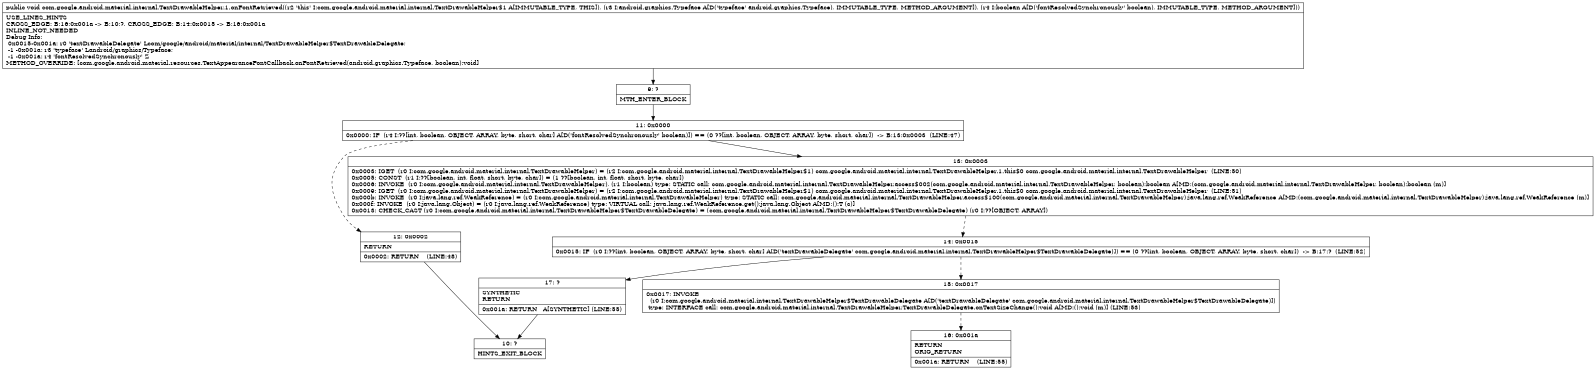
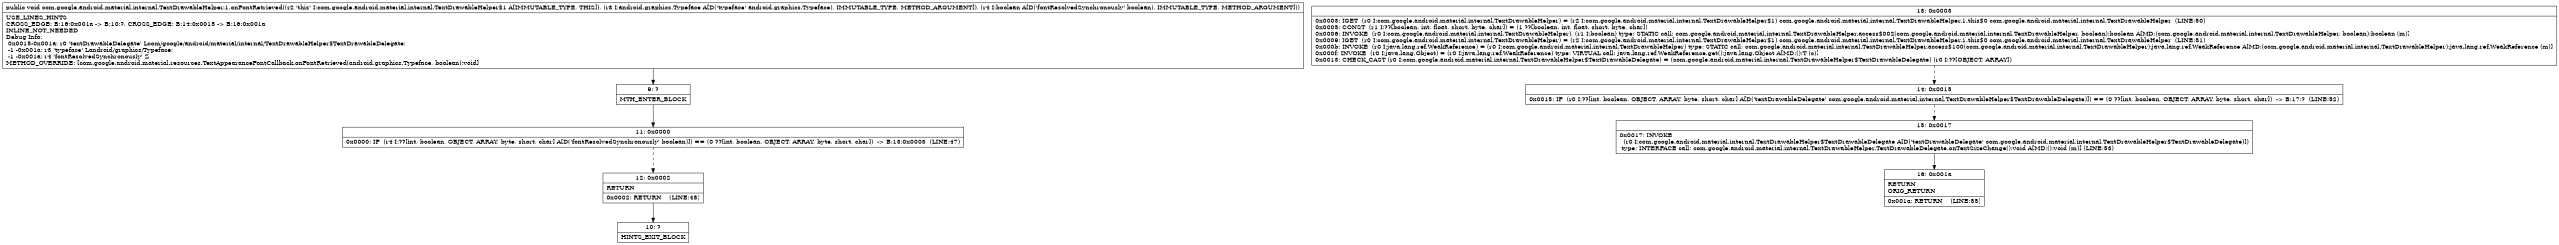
(753, 148) -> none
(552, 296) -> none
(961, 319) -> (1934, 159)
